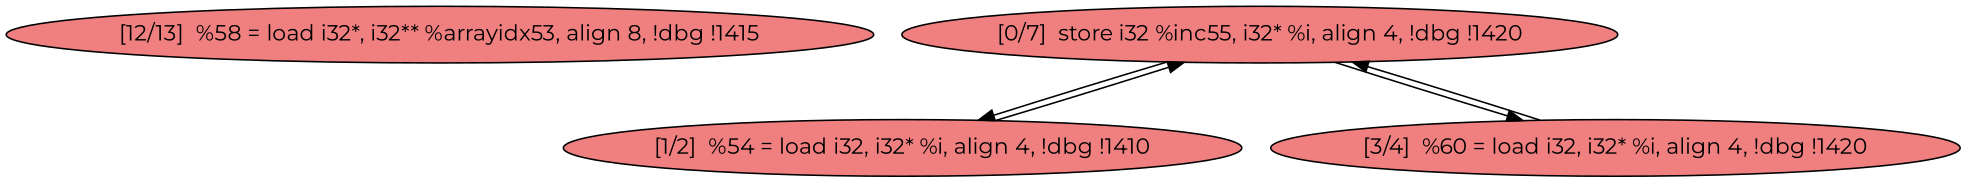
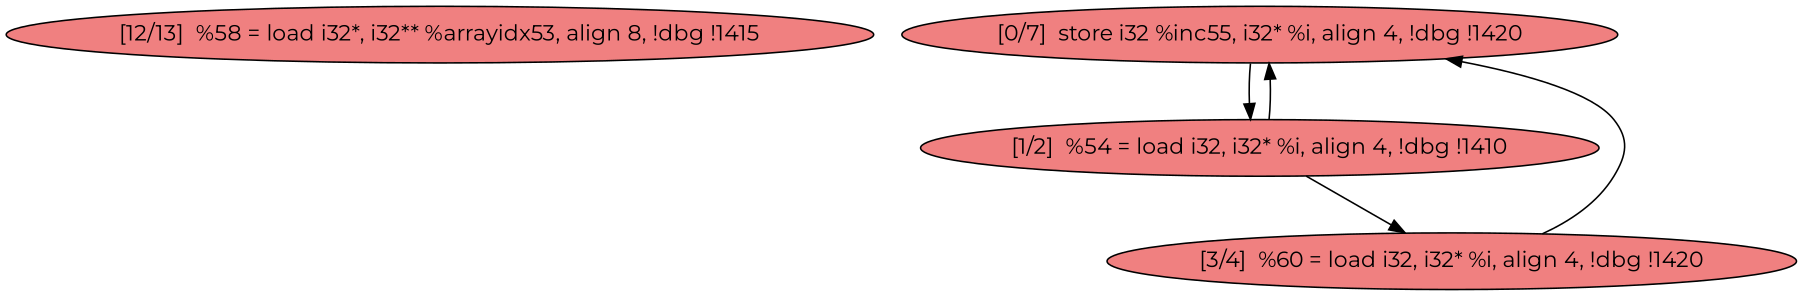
(1421, 89) -> (1349, 201)
